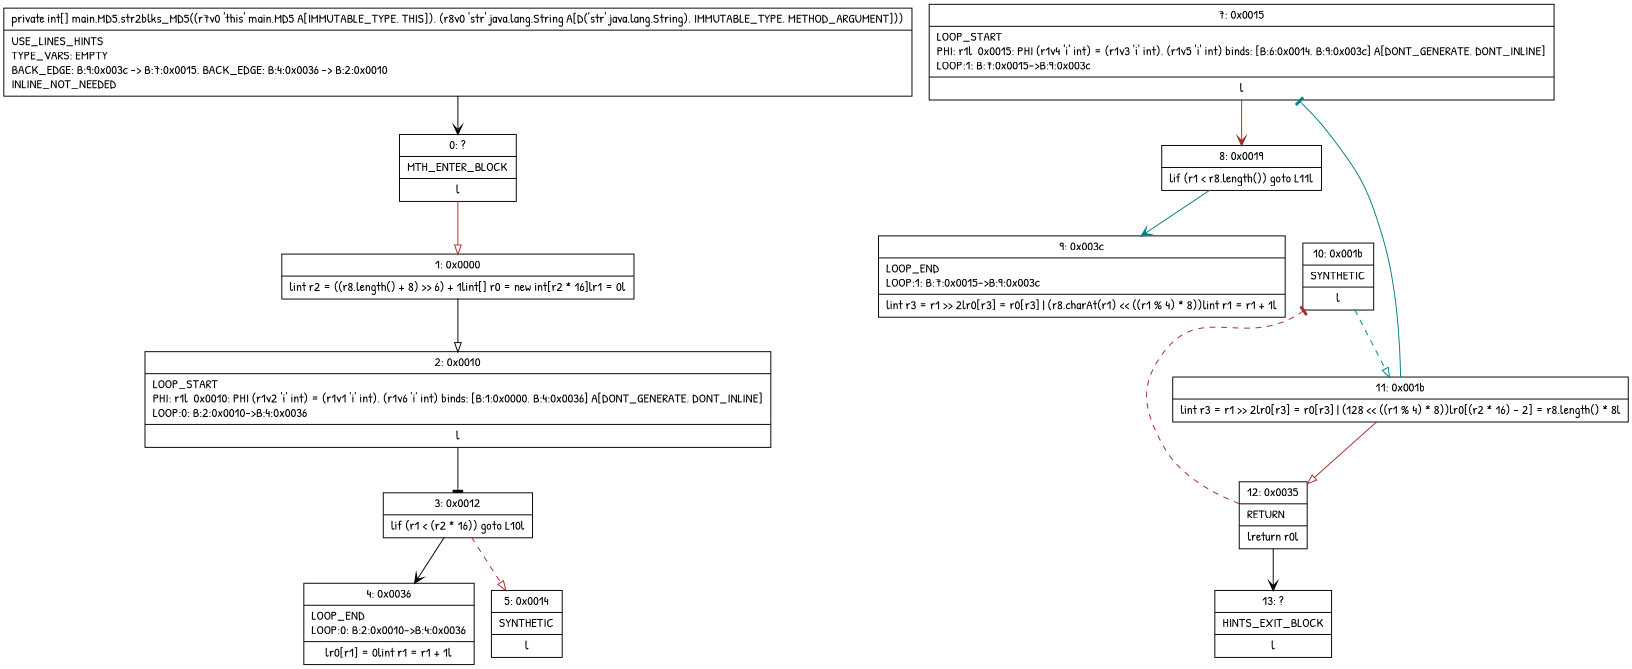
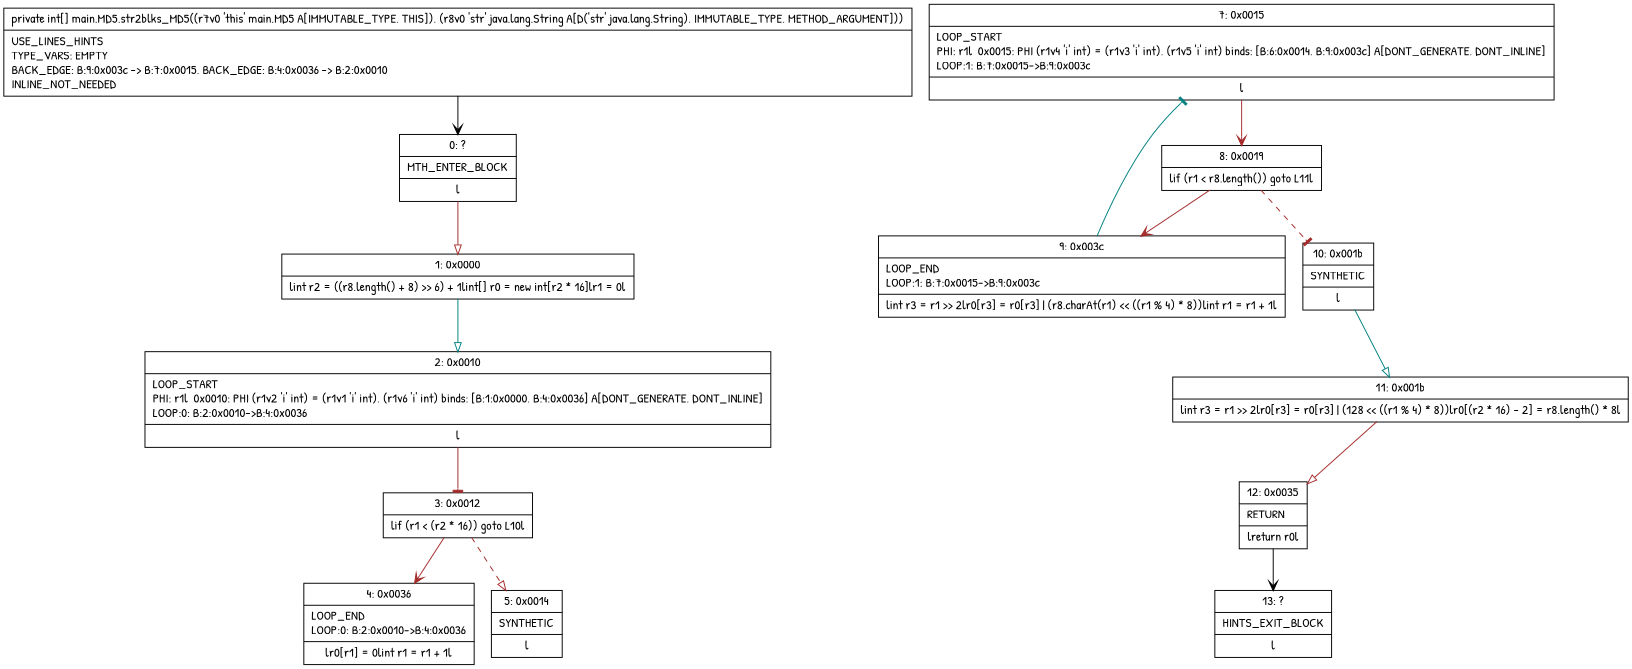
(1179, 210) -> (1179, 210)
(1380, 229) -> (1132, 165)
(458, 321) -> (458, 321)
(1370, 339) -> (1370, 339)
(1151, 374) -> (1283, 215)
(458, 468) -> (458, 468)
(432, 556) -> (432, 556)
